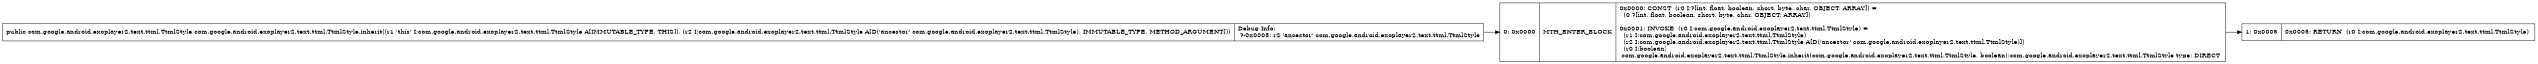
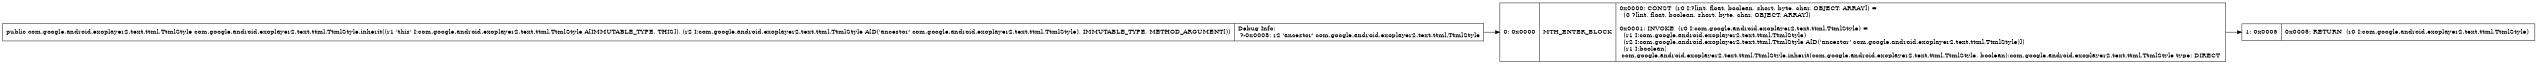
(1643, 49) -> (1643, 49)
